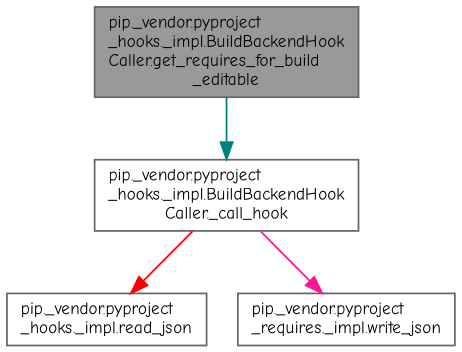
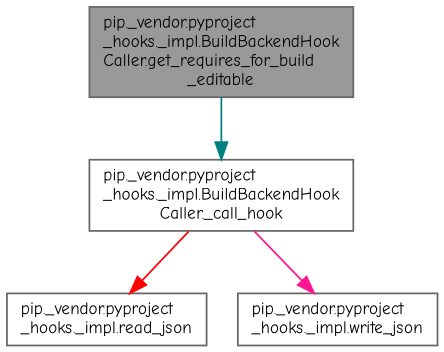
(346, 319) -> (338, 319)
